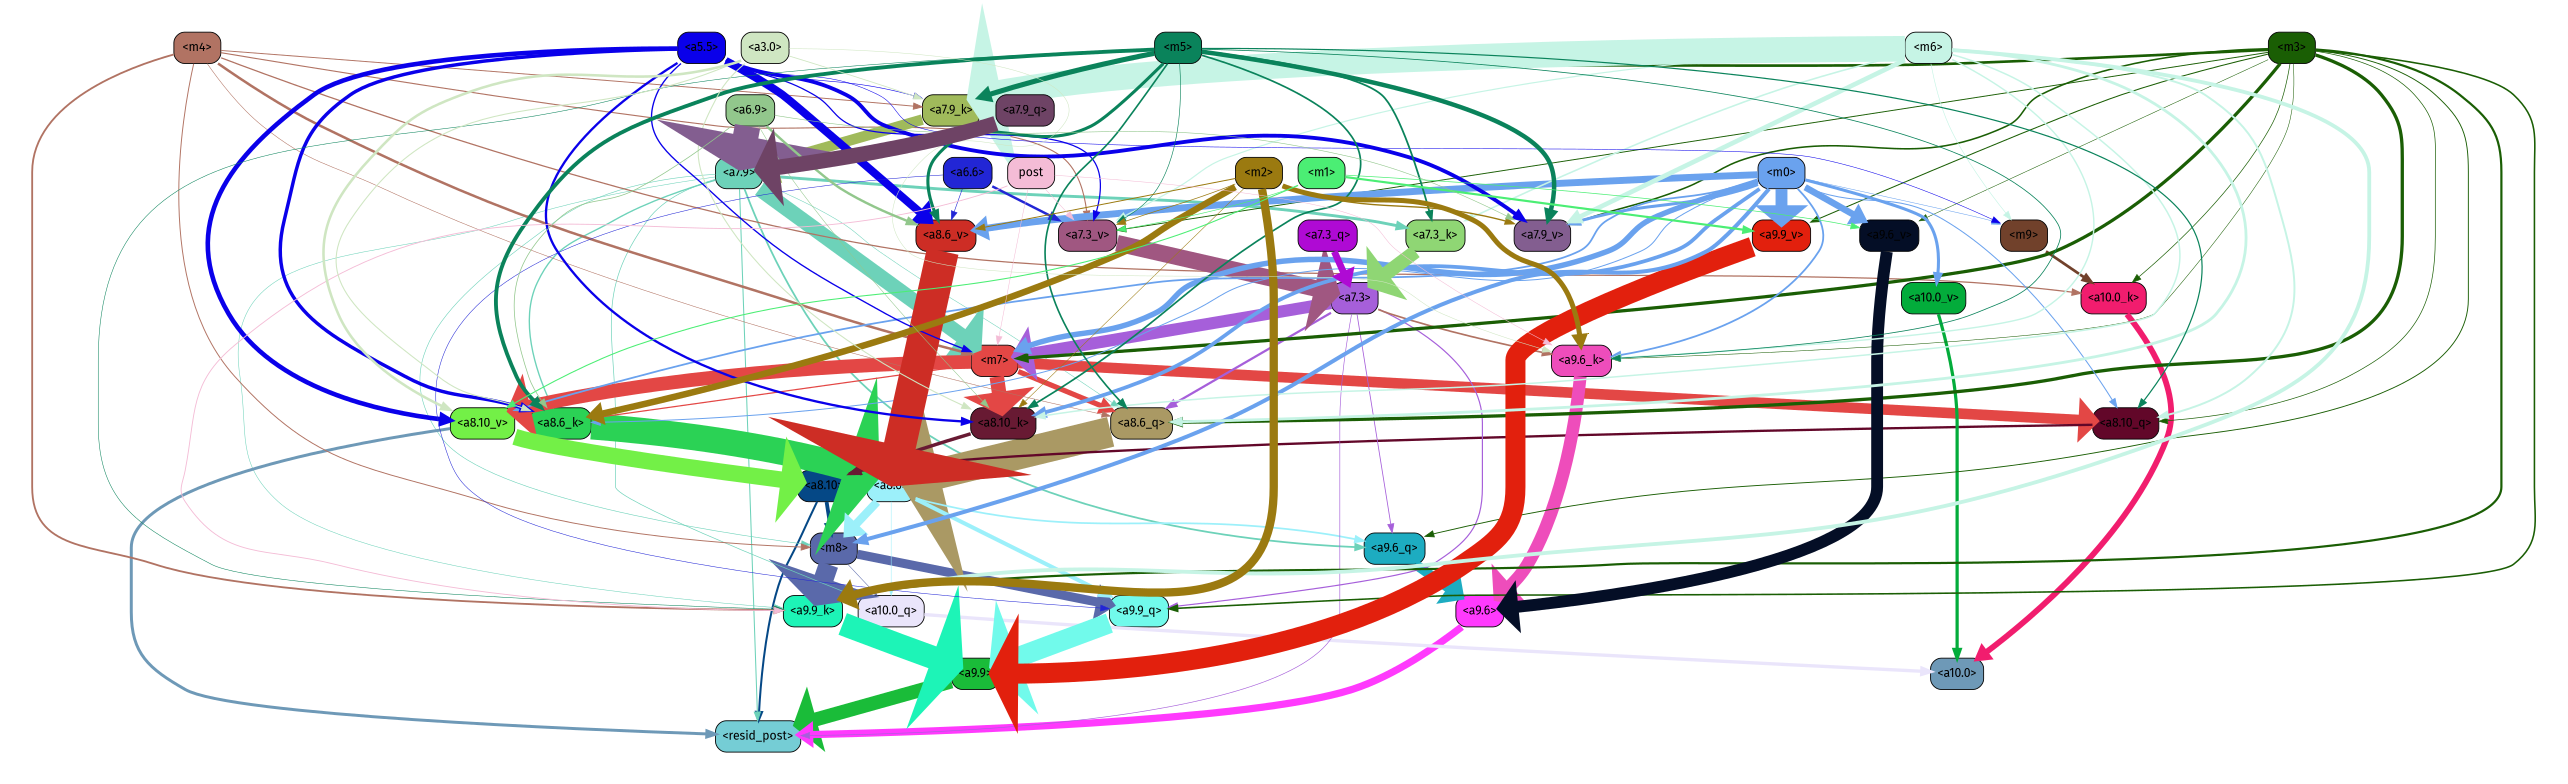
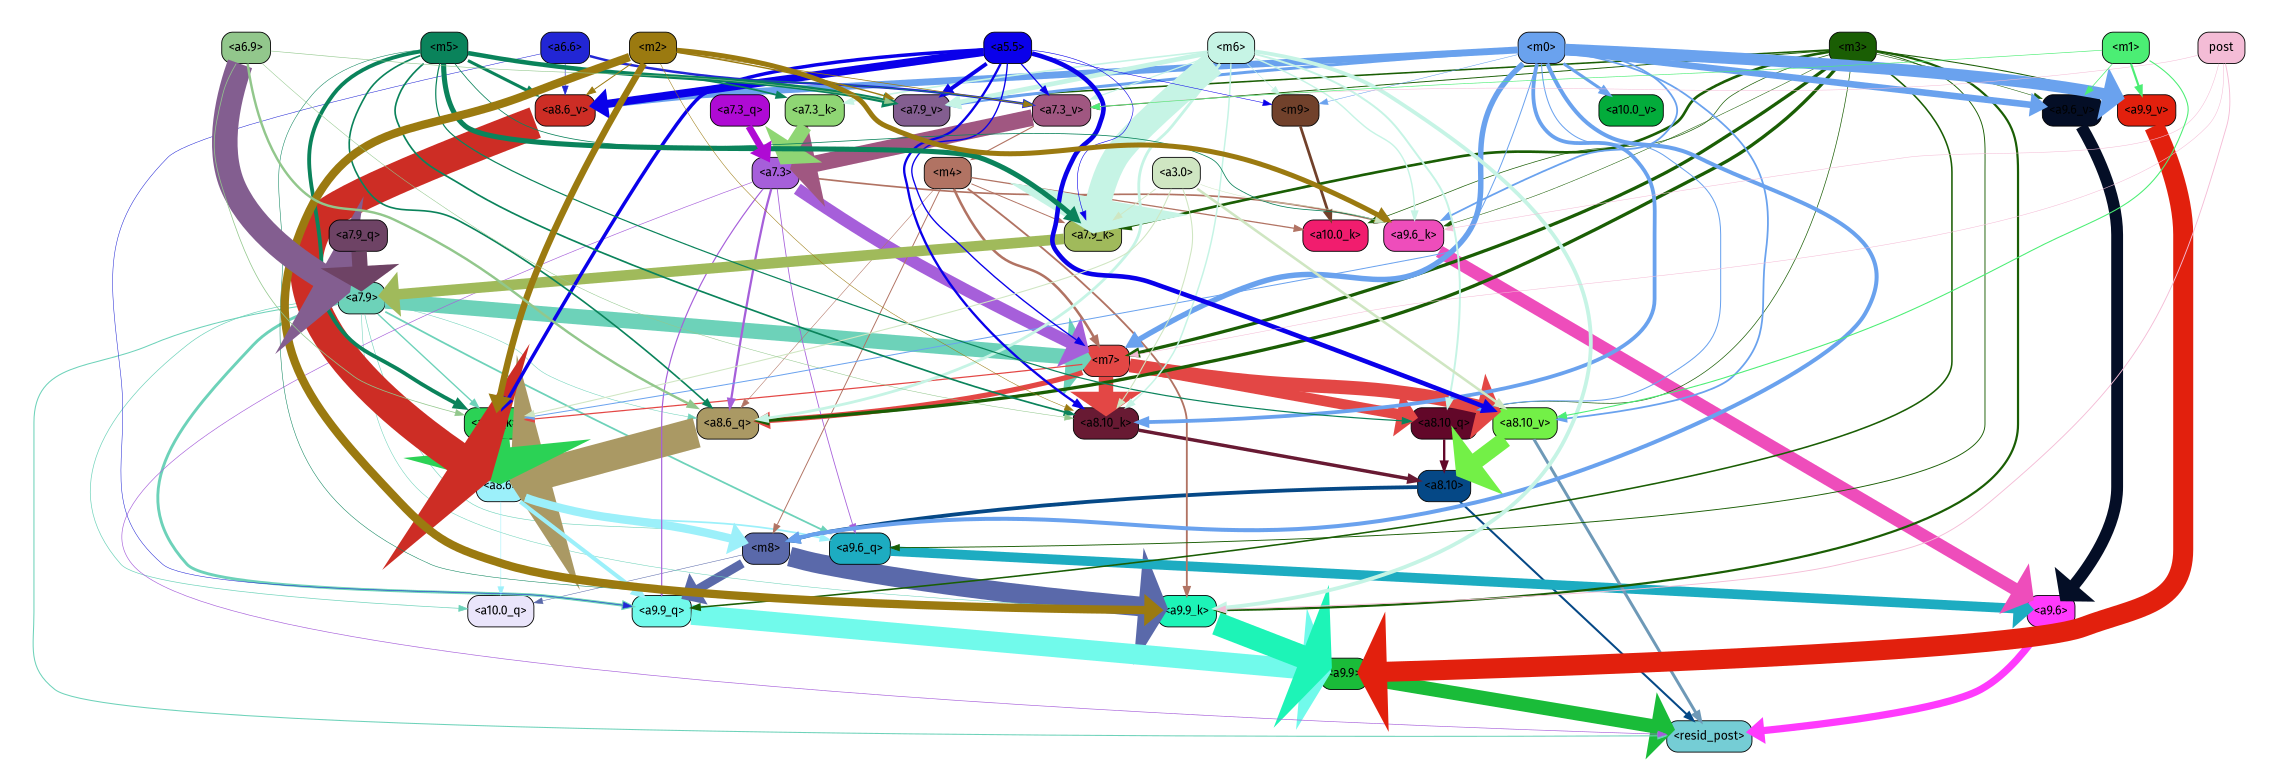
(672, 120) -> (1007, 141)
(821, 174) -> (443, 245)
(1033, 195) -> (190, 566)
(1957, 674) -> none
